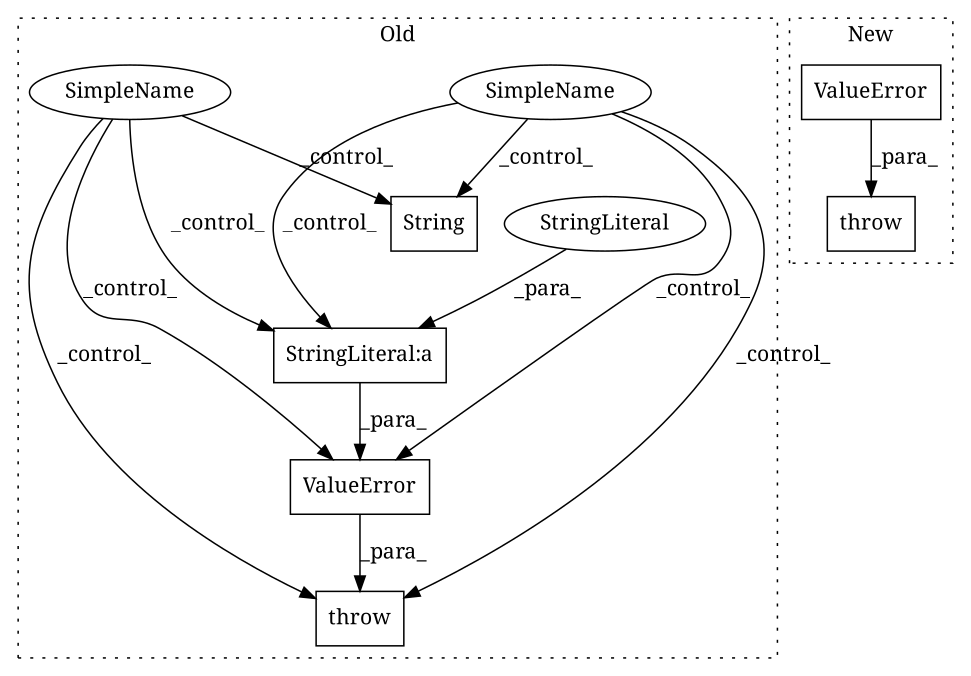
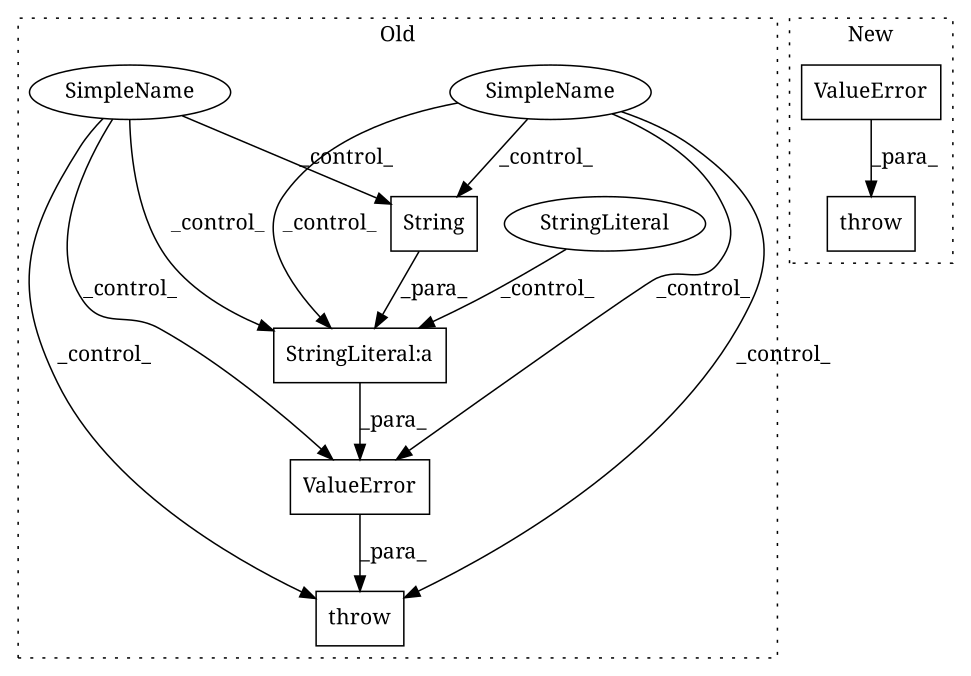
none -> (401, 283)
(548, 290) -> (548, 290)
